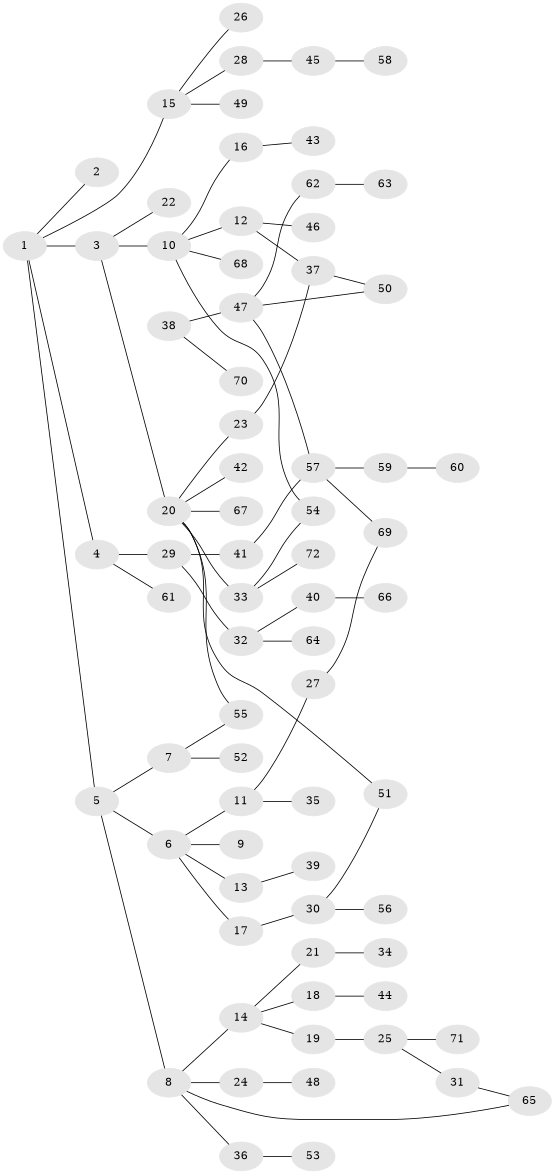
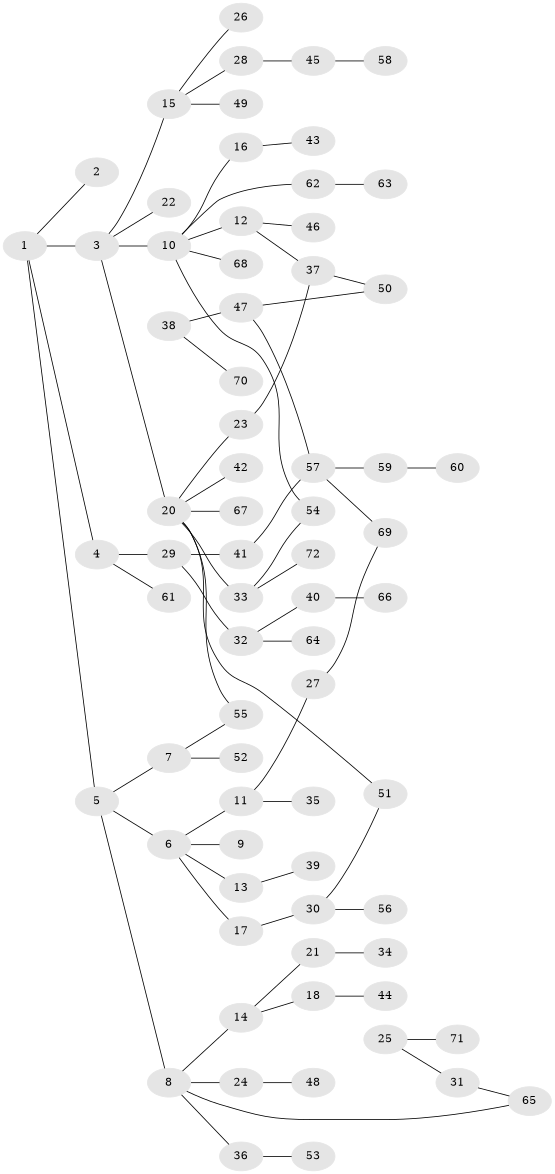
(119, 194) -> (140, 178)
(276, 252) -> (230, 195)
(313, 1039) -> none
